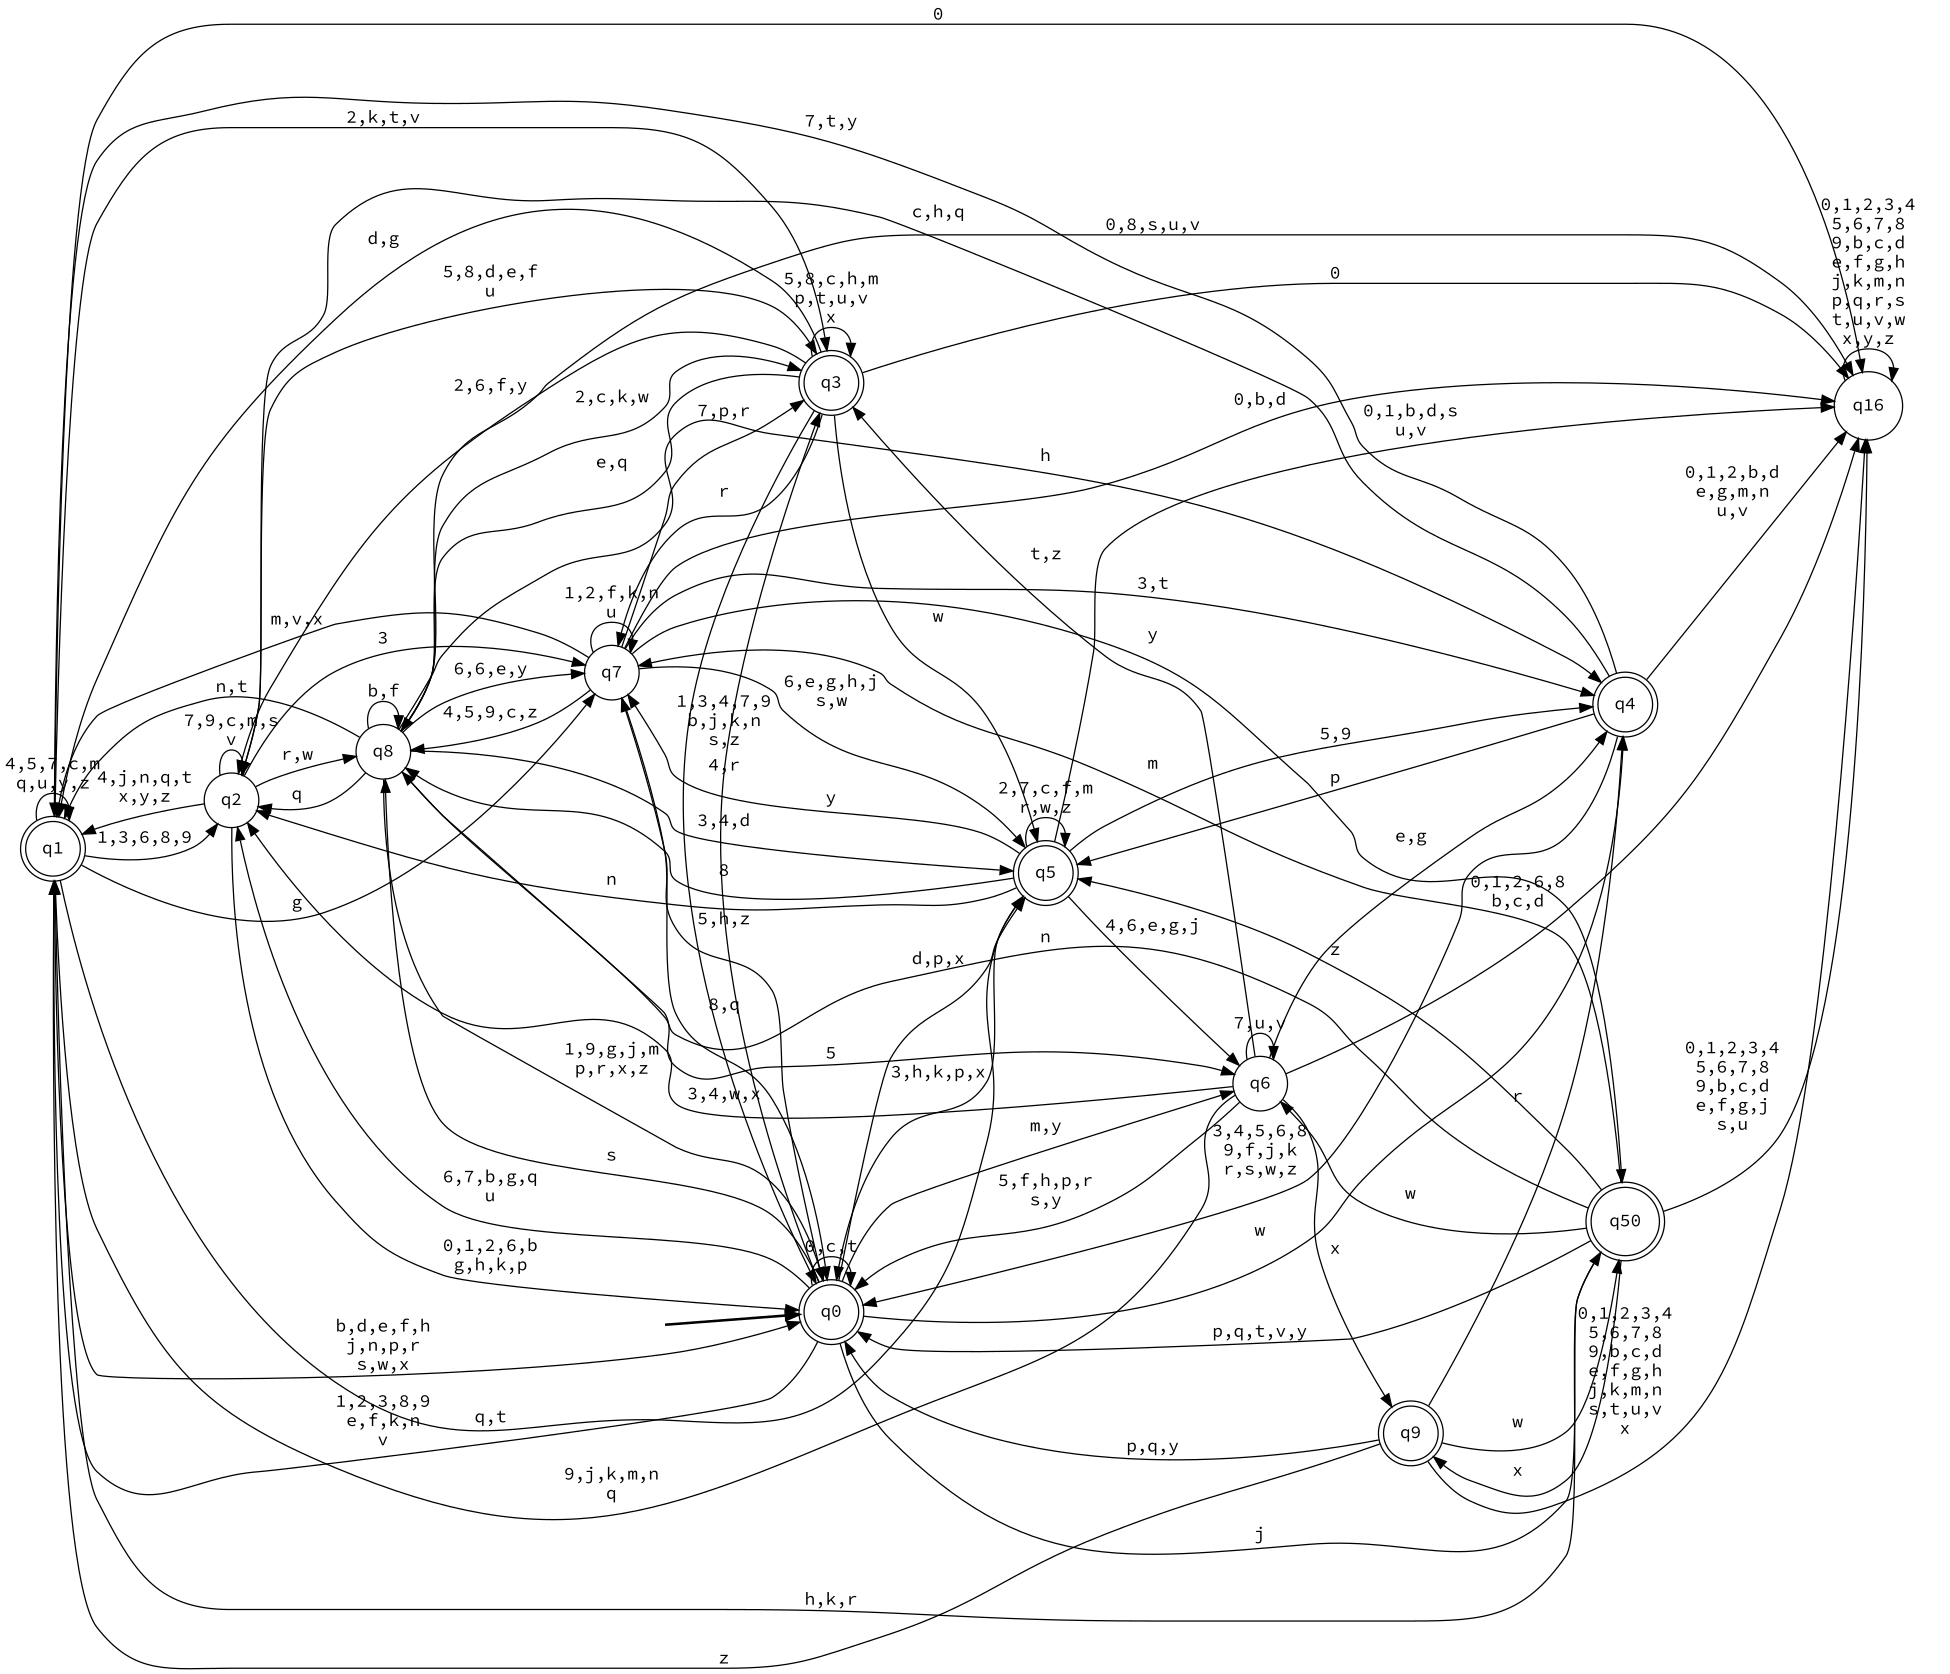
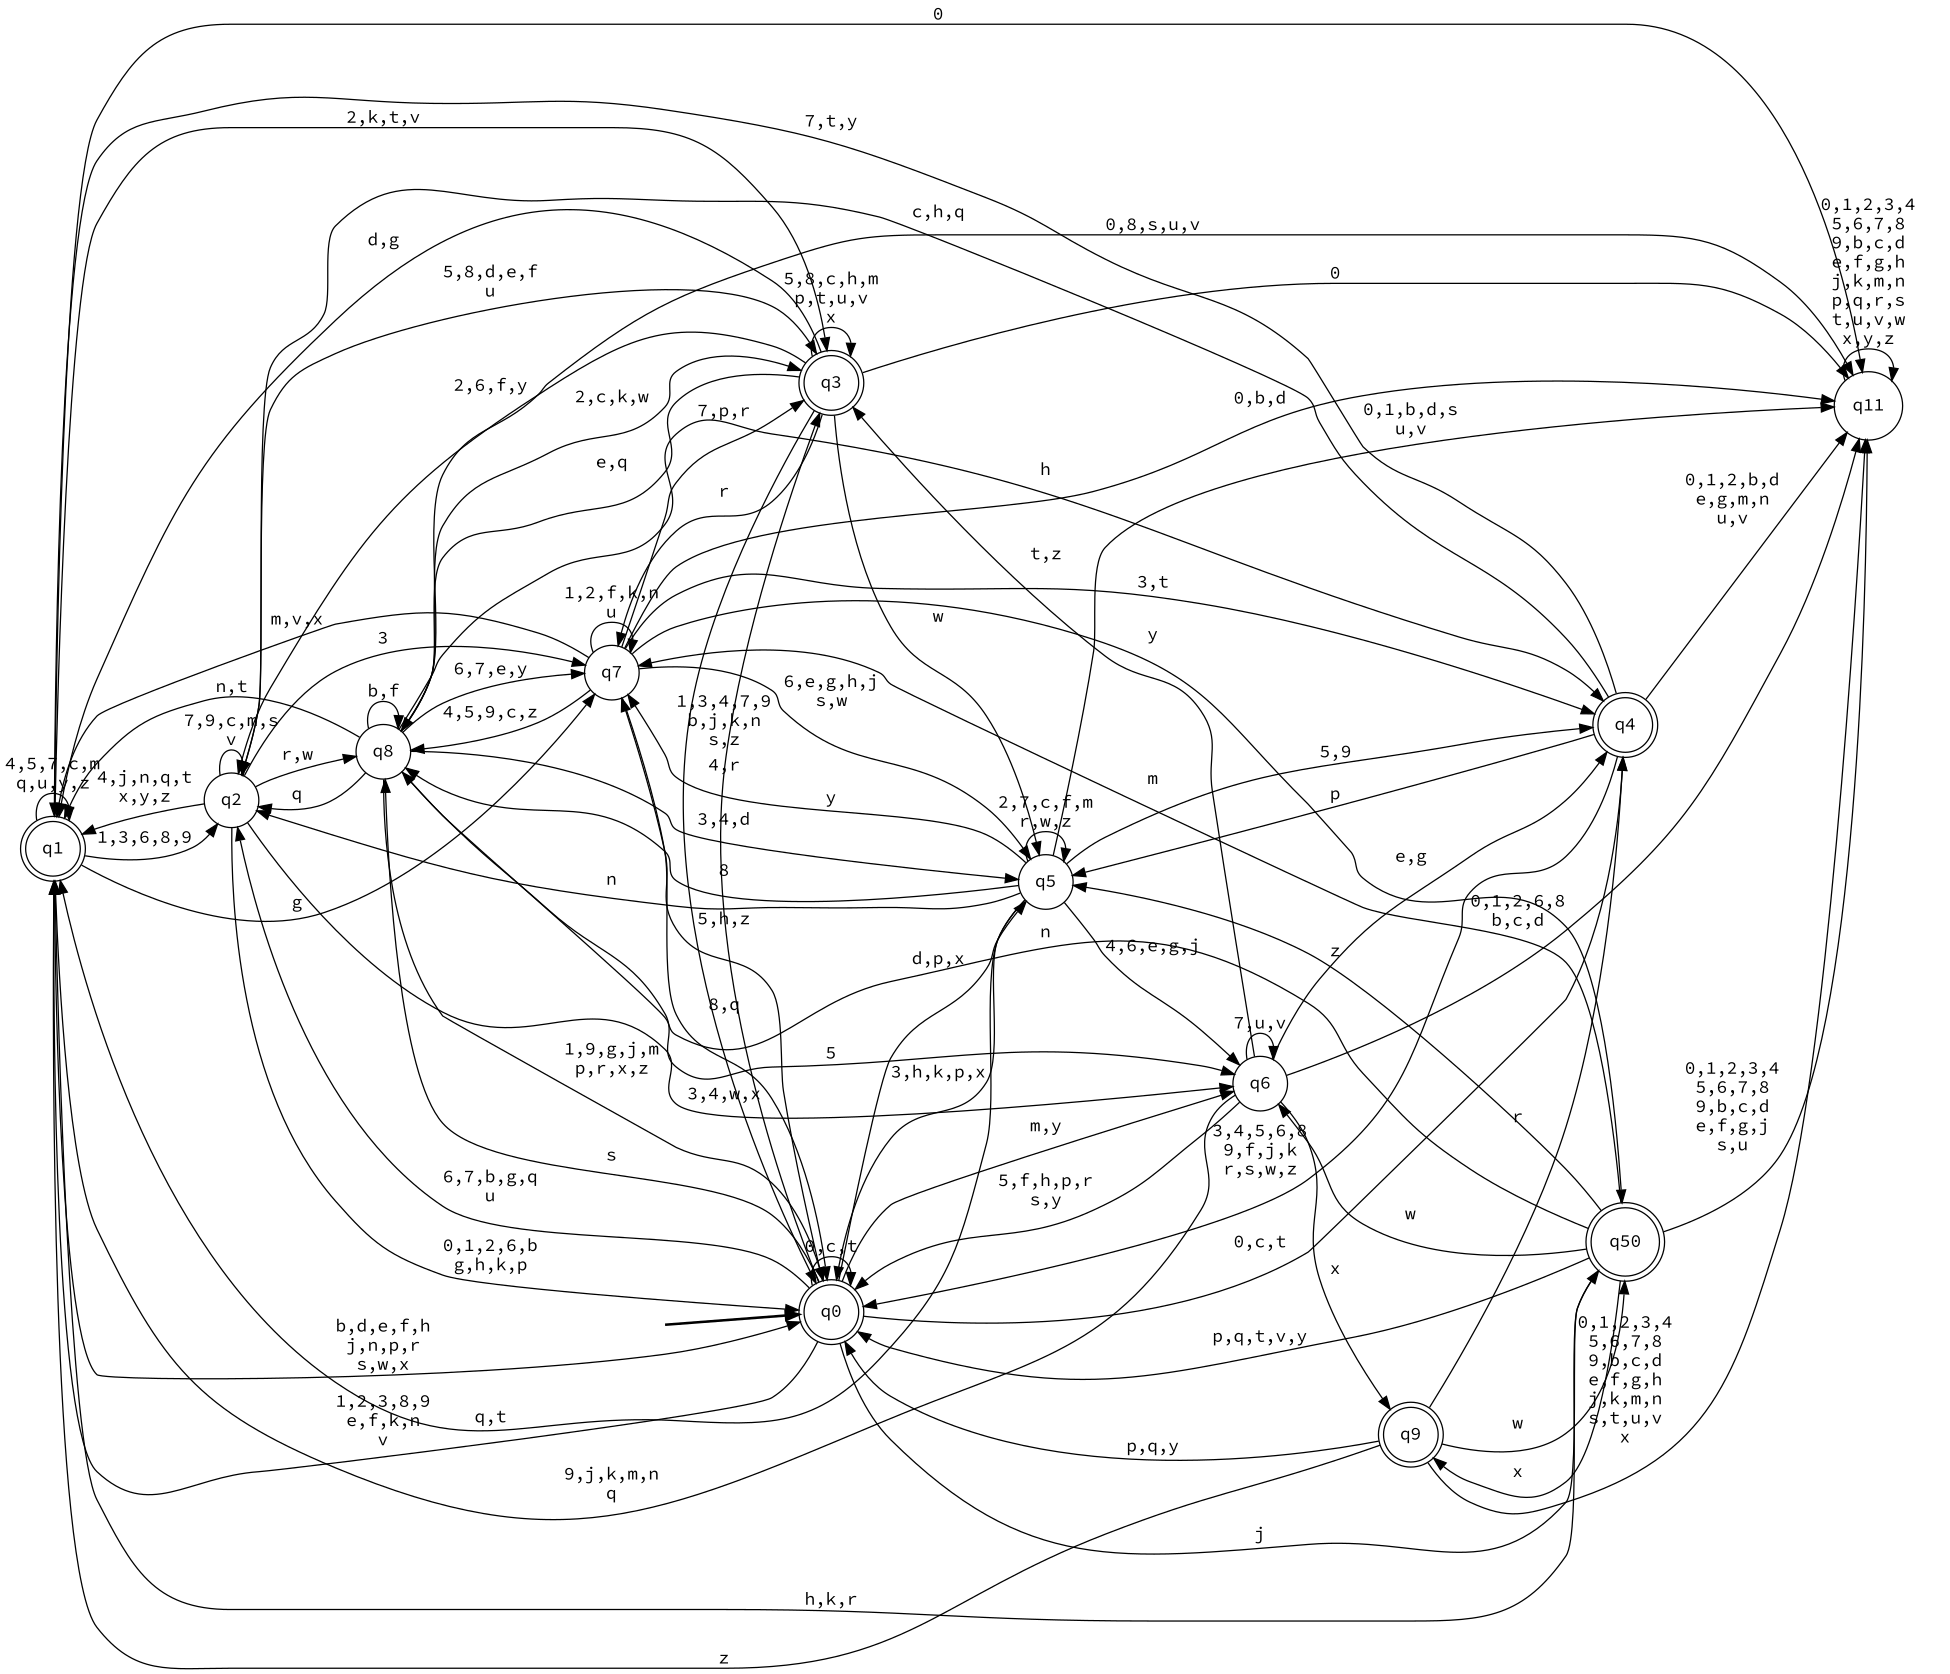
(1868, 406) -> (1868, 406)
(491, 669) -> (491, 669)
(1046, 873) -> (1046, 882)
(679, 1105) -> (670, 1096)
(1260, 1231) -> (1260, 1243)
(563, 1425) -> (575, 1423)
